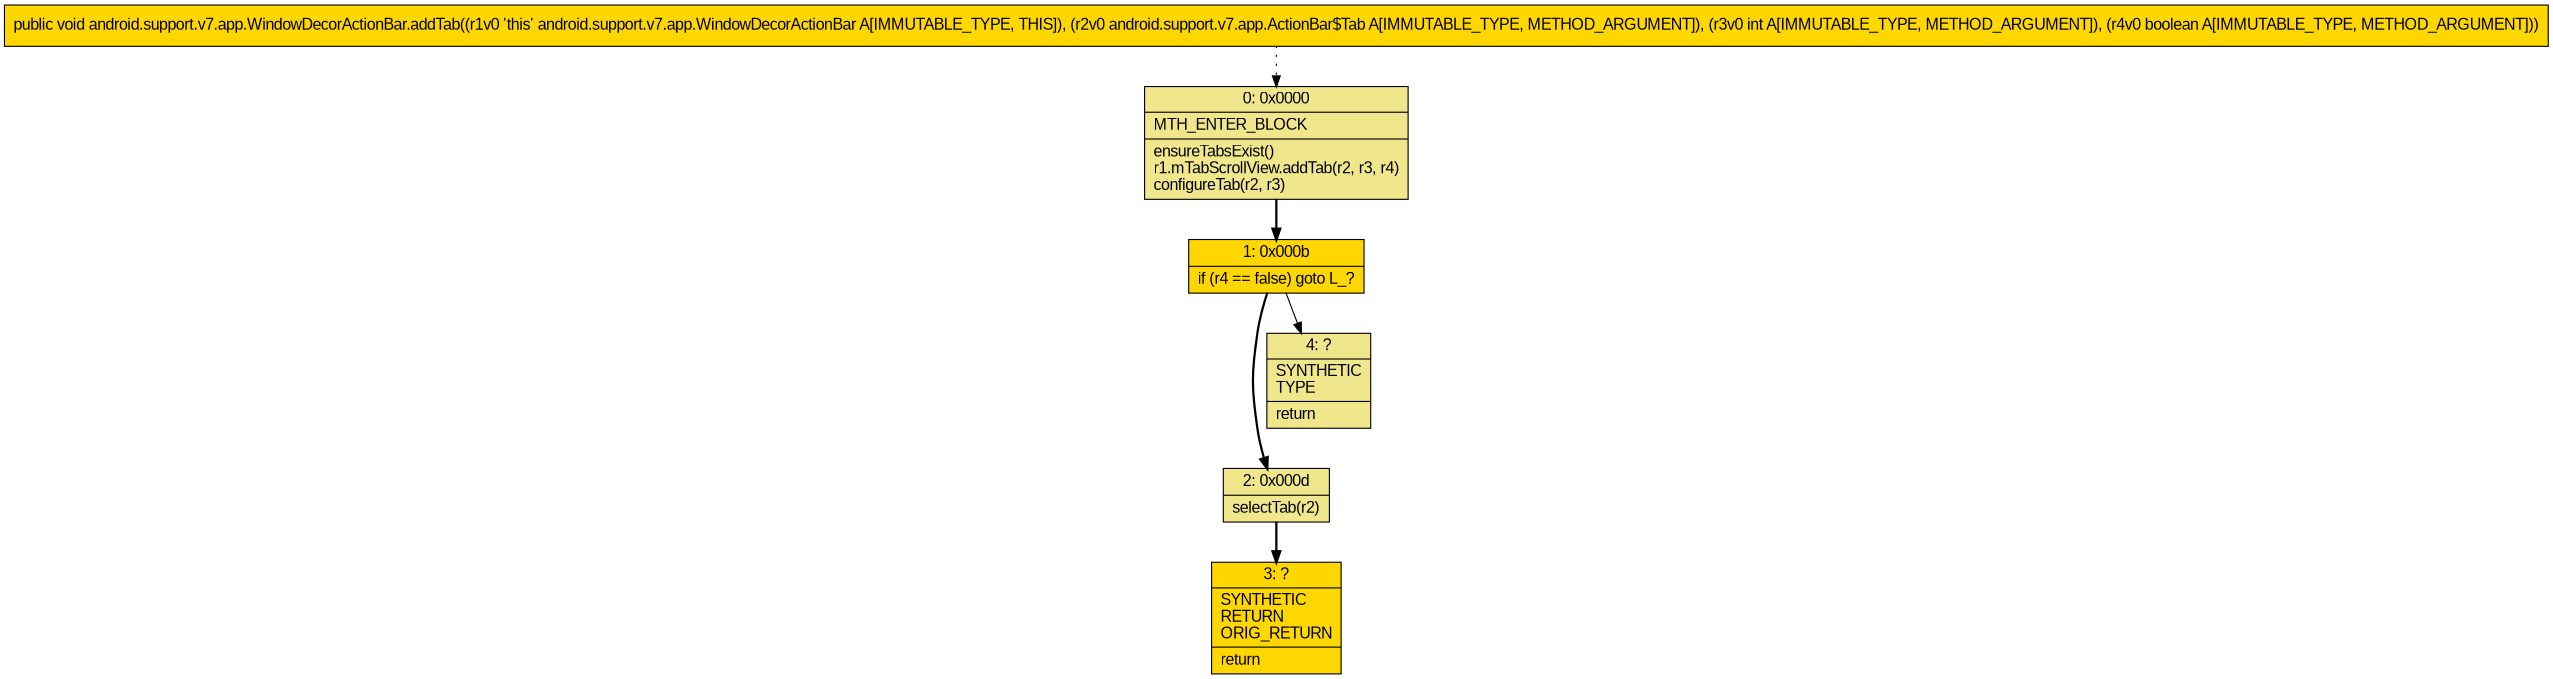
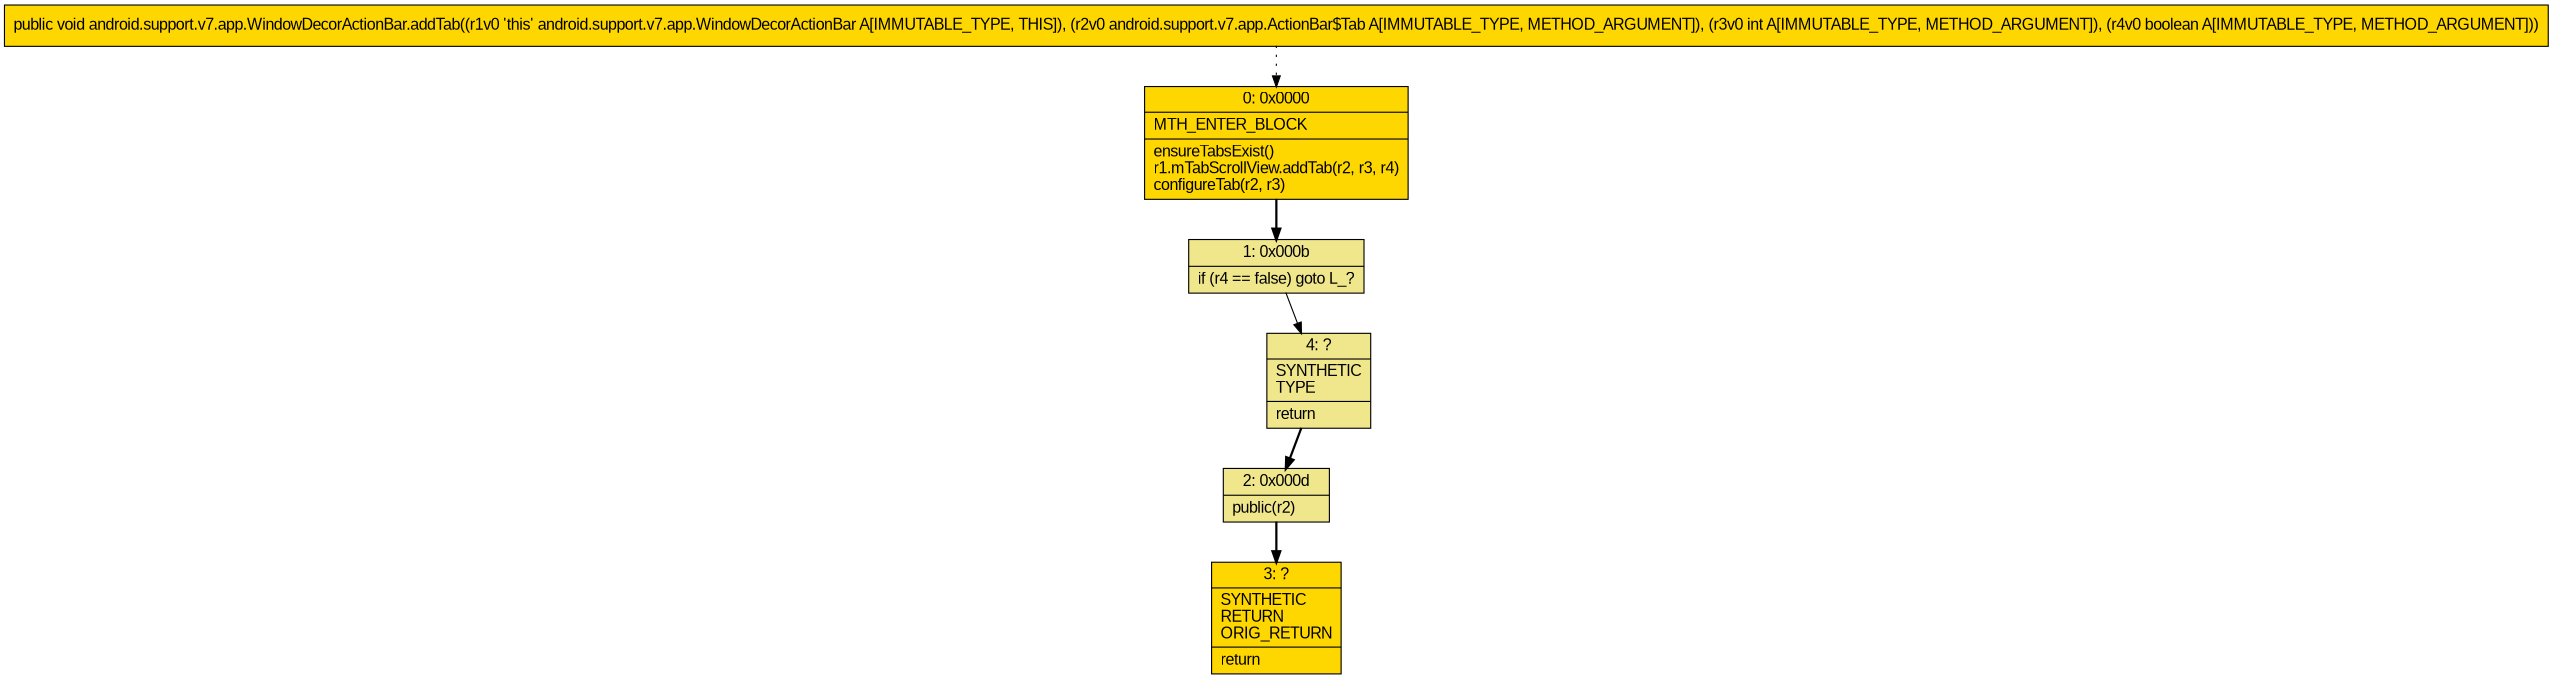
(1276, 143) -> (1276, 143)
(1276, 266) -> (1276, 266)
(1253, 375) -> (1296, 443)
(1276, 508) -> (1264, 508)
